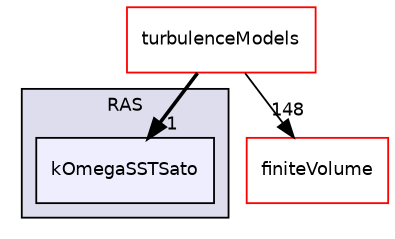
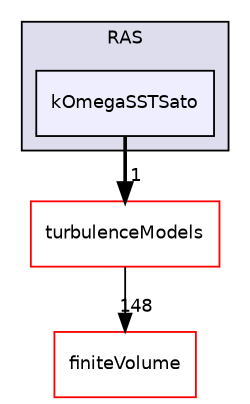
(177, 101) -> (125, 162)
